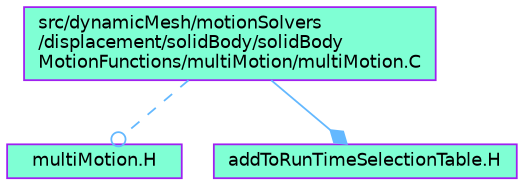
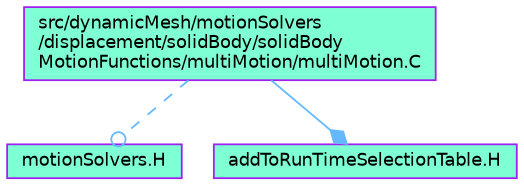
(94, 161) -> (94, 161)
